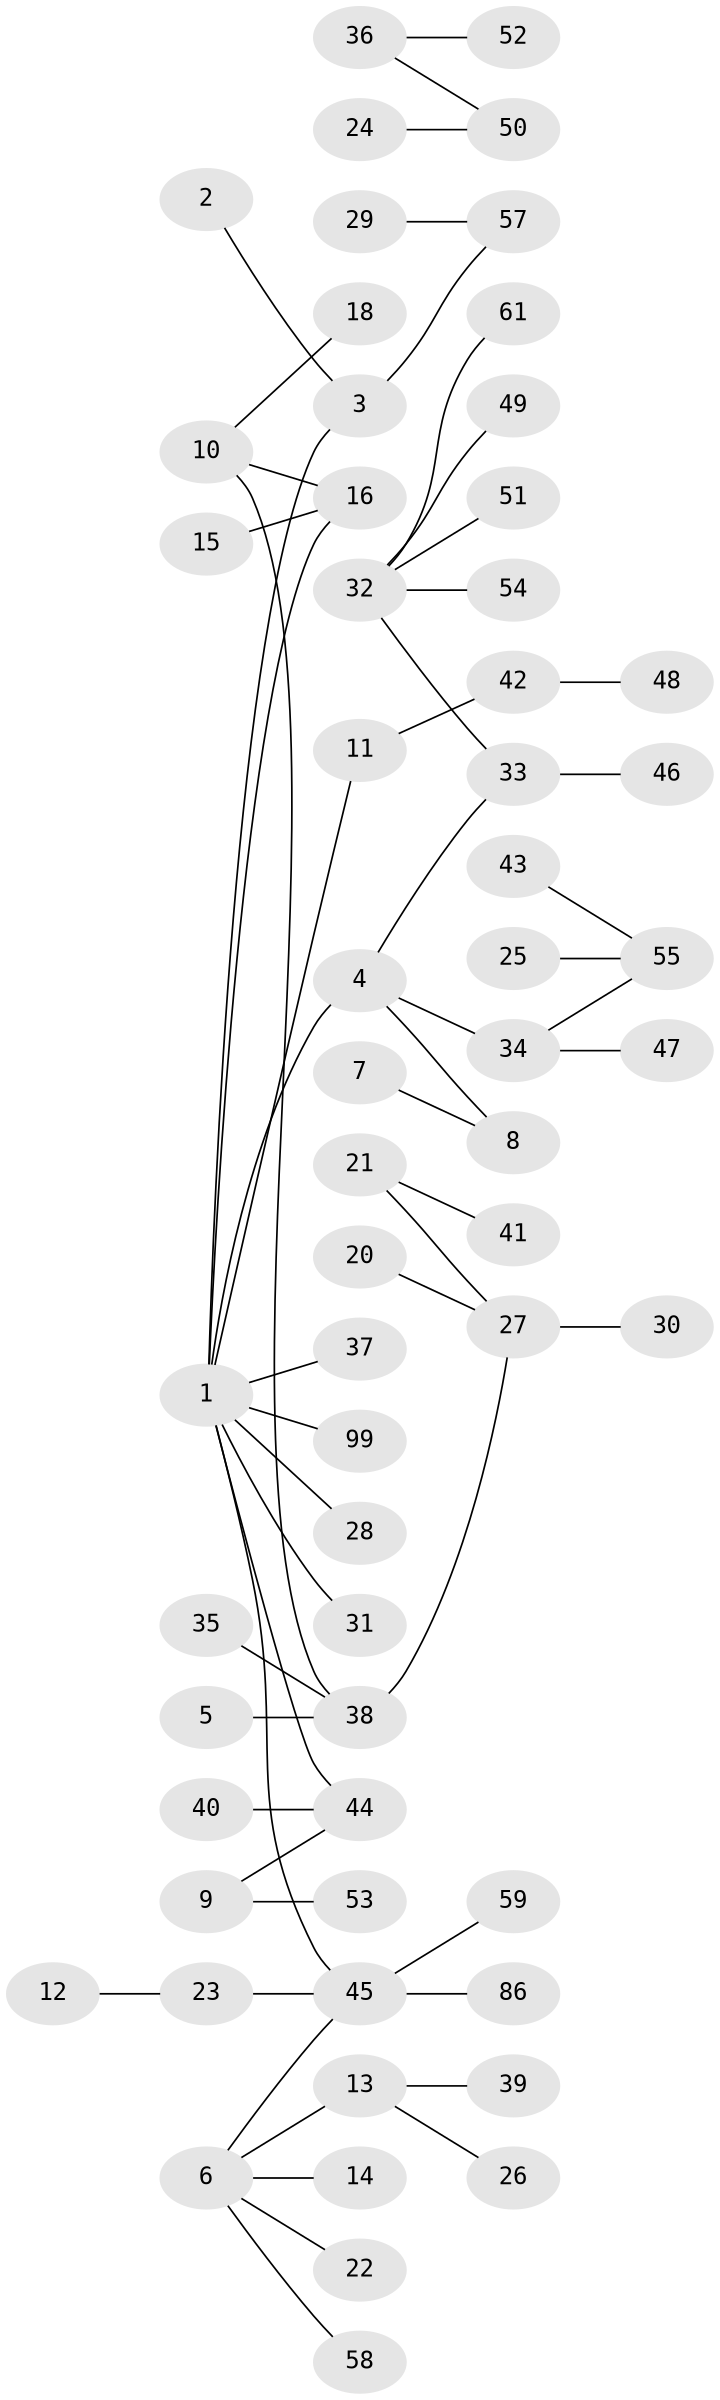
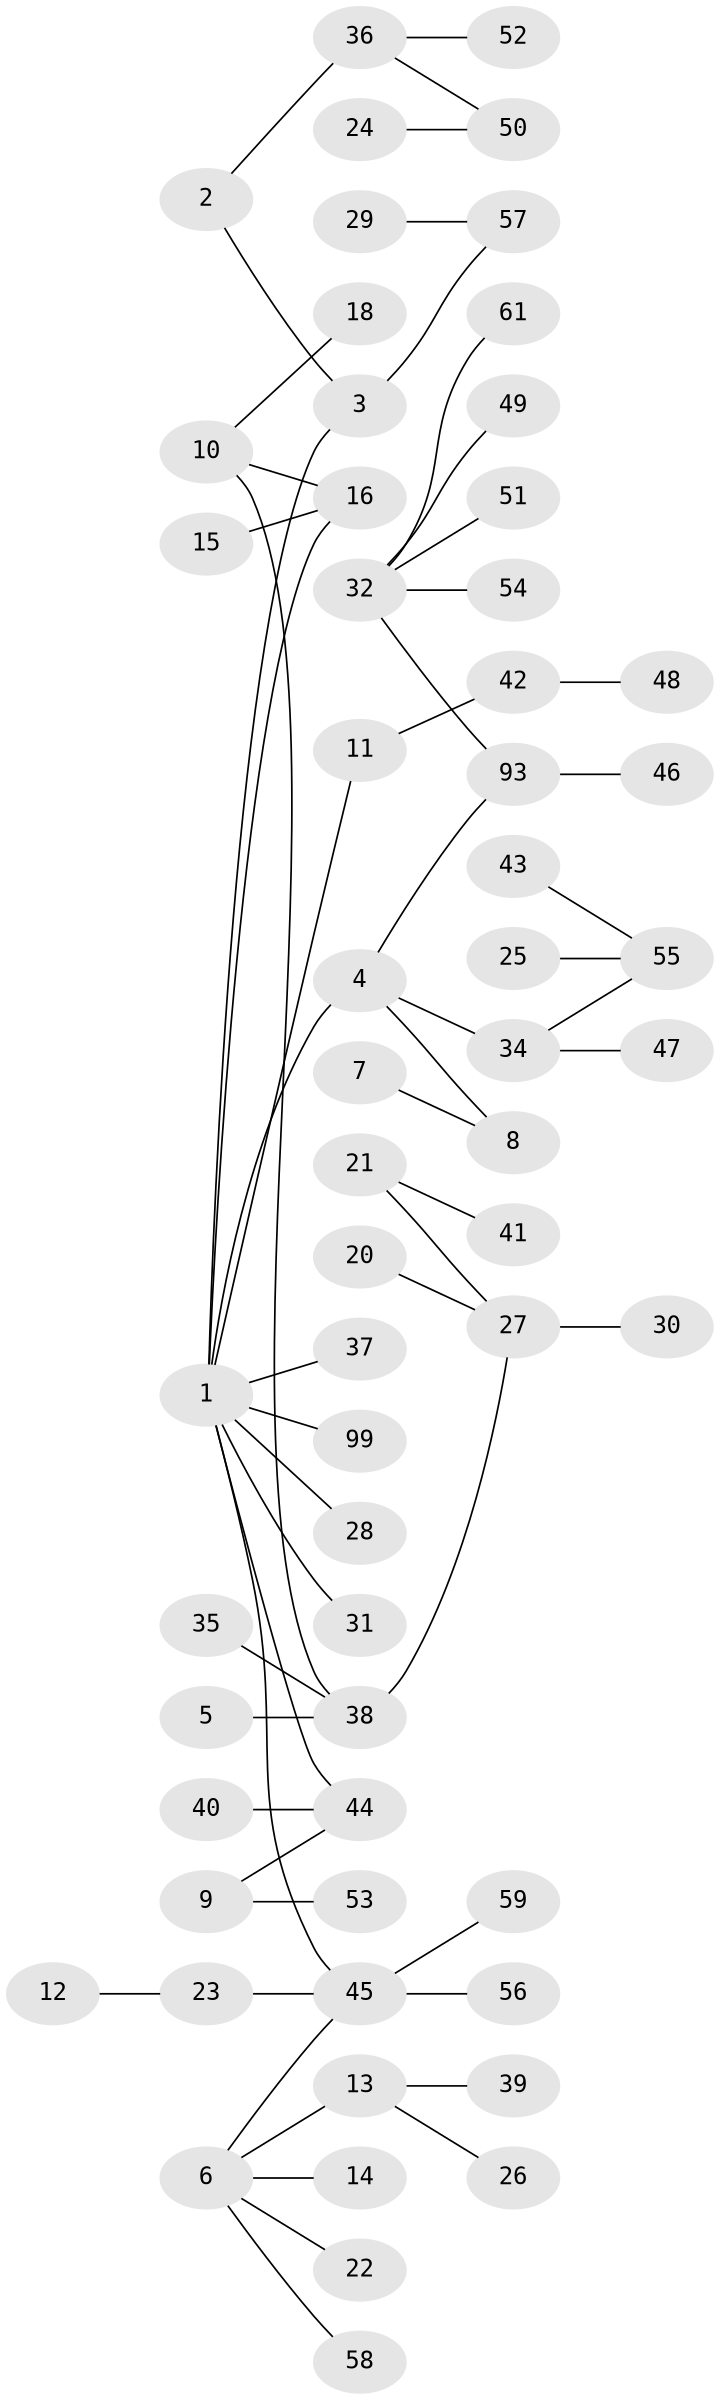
none -> (282, 118)
(513, 774) -> (513, 774)
(513, 1994) -> (513, 1994)
